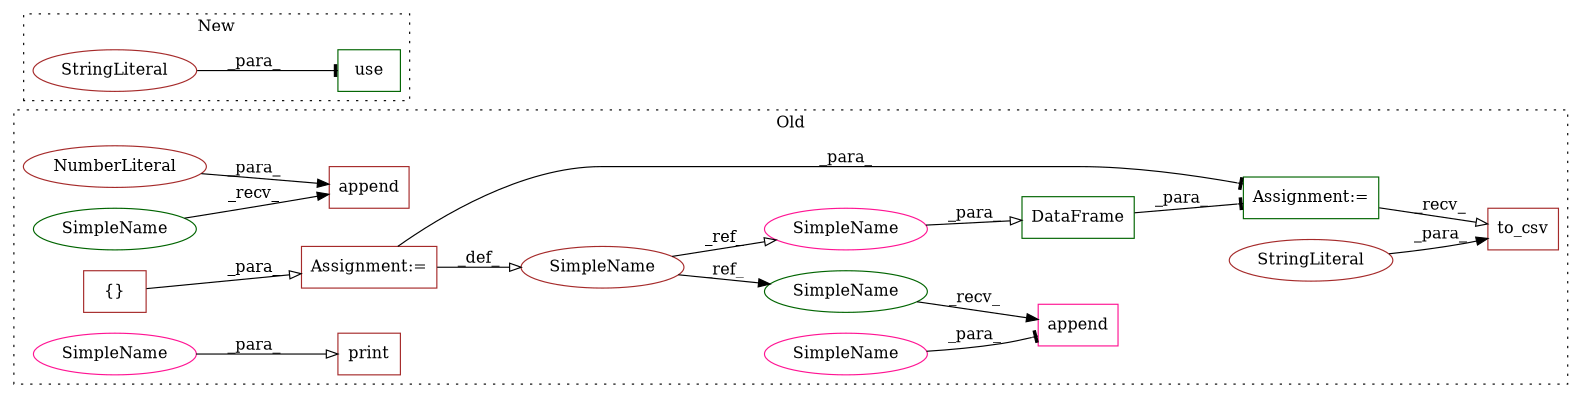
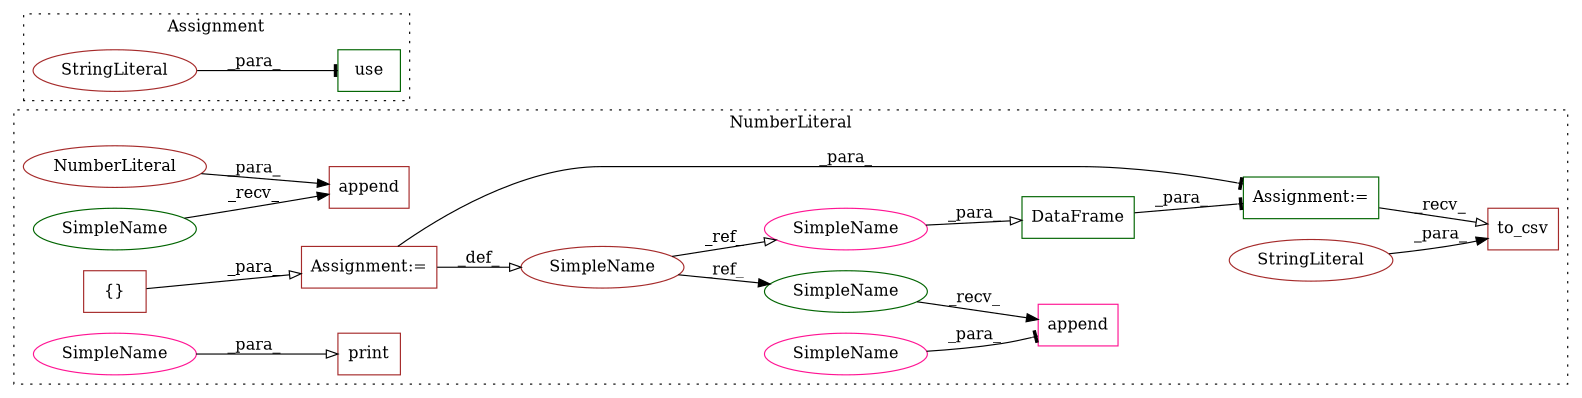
(217, 27) -> (217, 27)
(791, 123) -> (791, 123)
